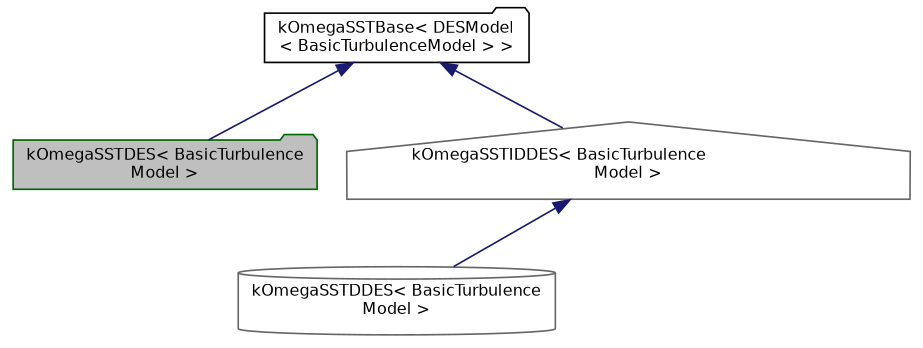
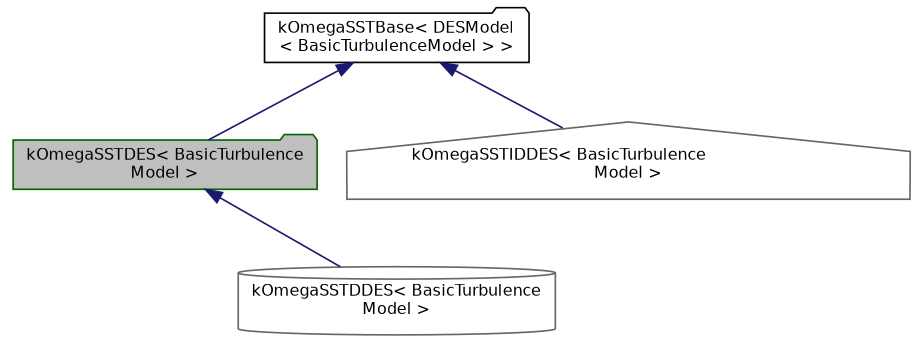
(504, 237) -> (280, 232)
